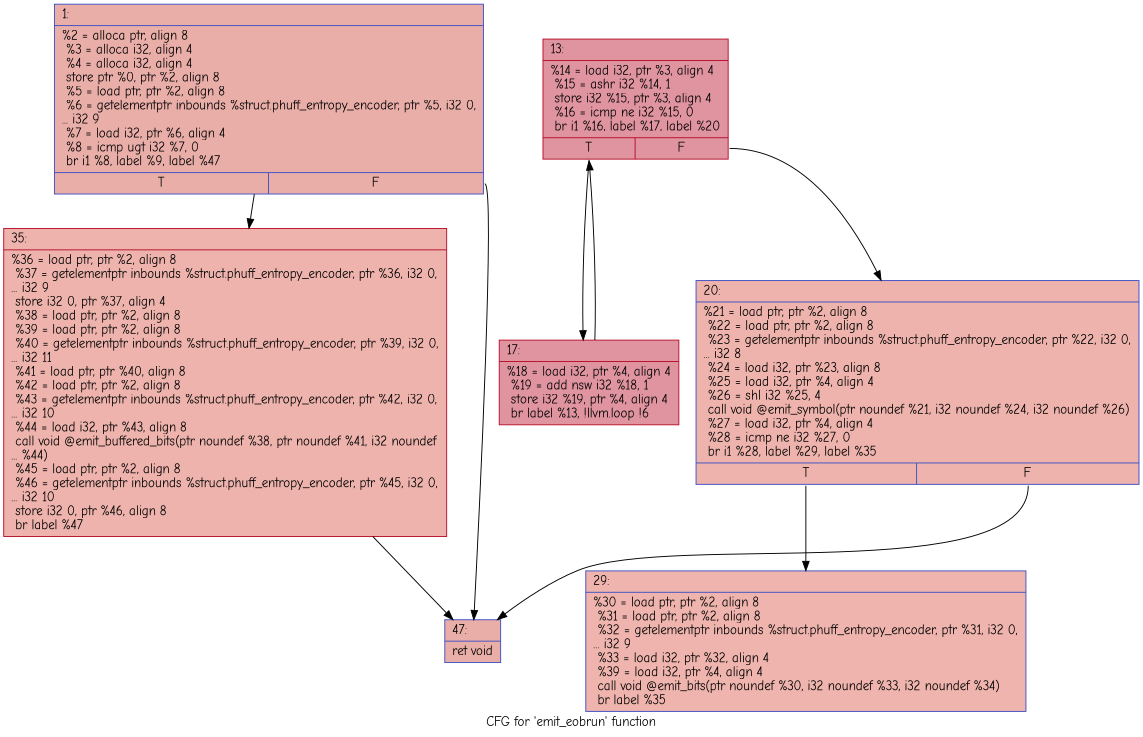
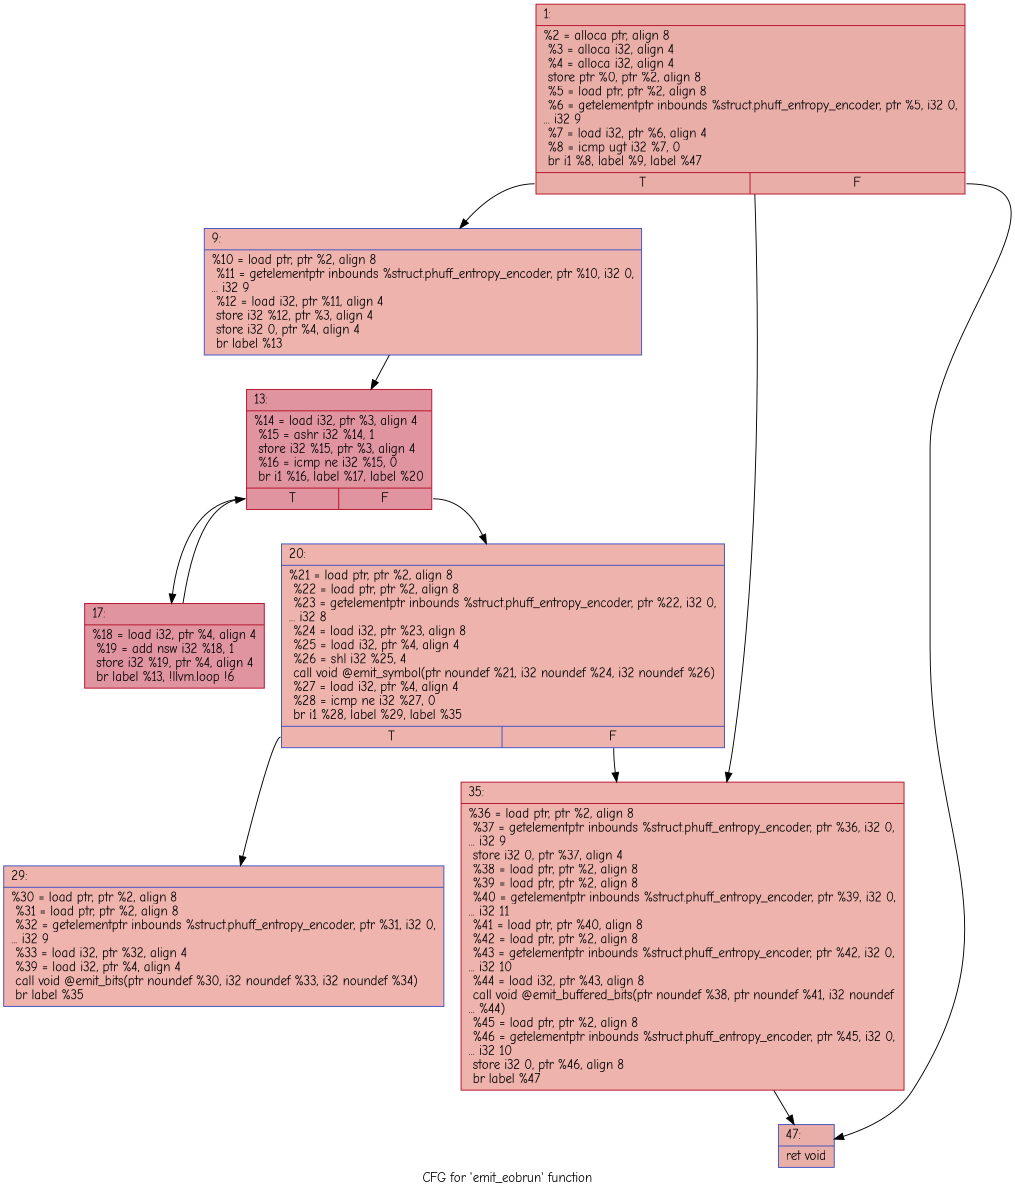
(269, 99) -> (750, 99)
none -> (423, 292)
(772, 553) -> (614, 760)
